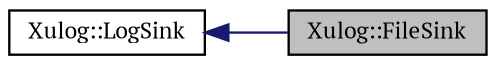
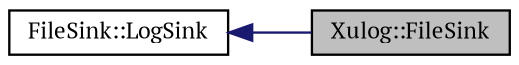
(107, 33) -> (119, 33)
